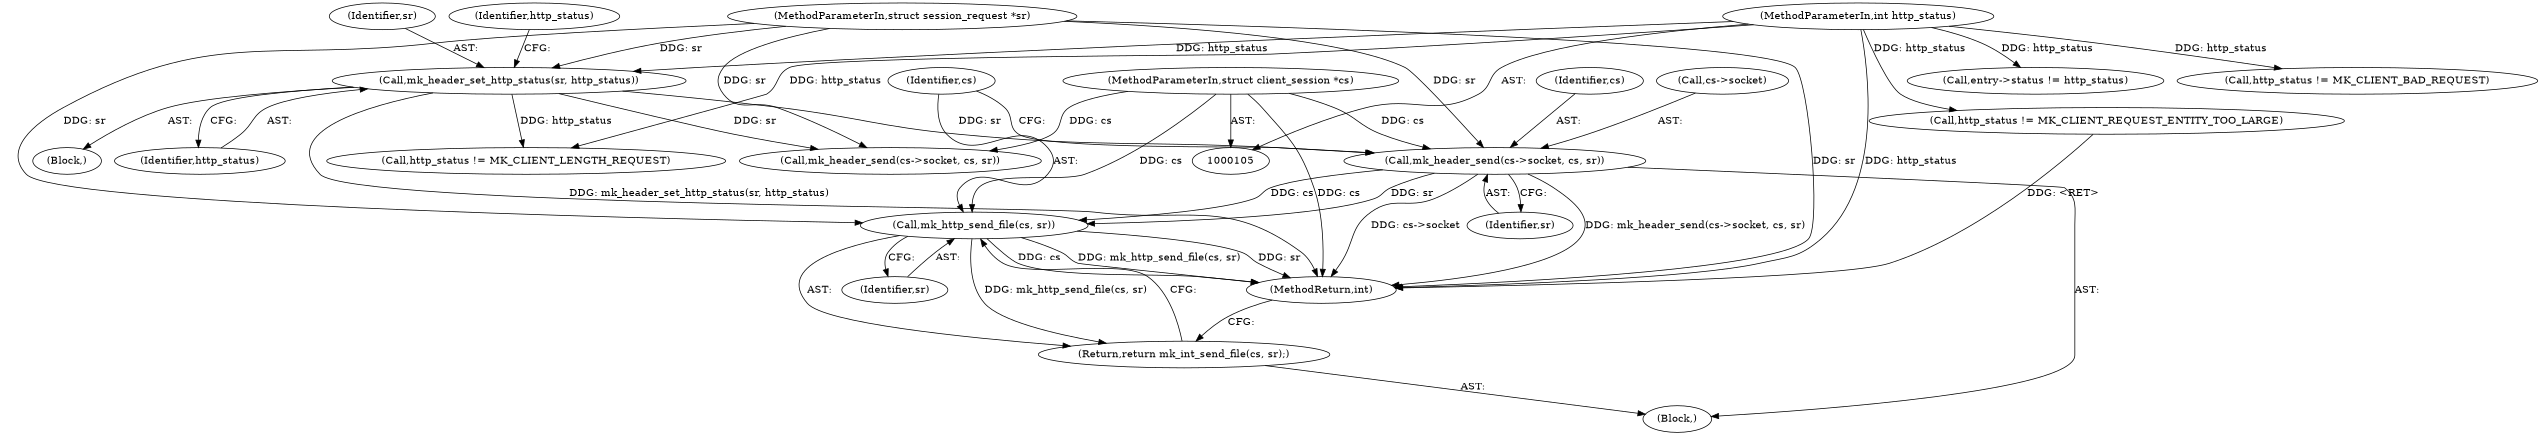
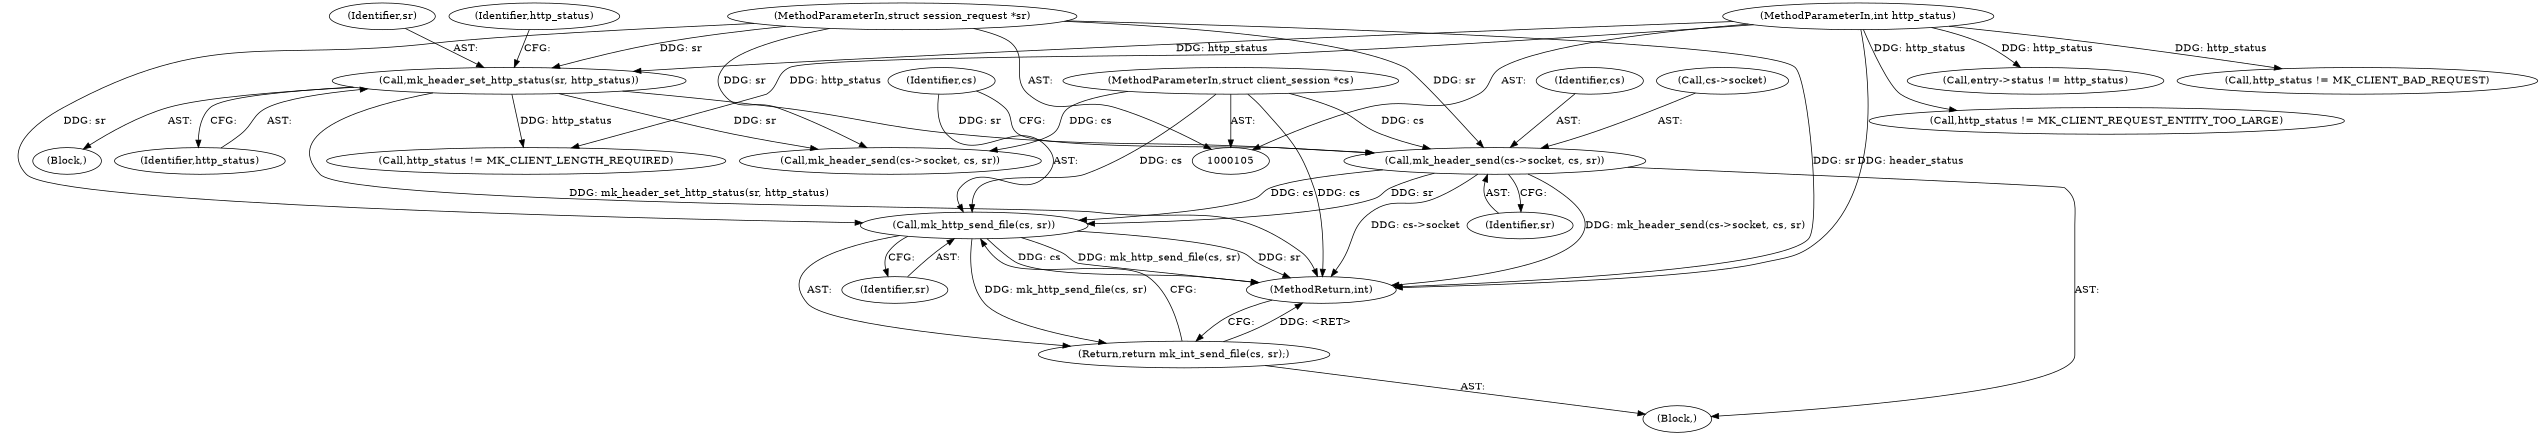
none -> (1057, 106)
(526, 161) -> (526, 161)
(1911, 161) -> (1911, 161)
(1768, 276) -> (1261, 327)
